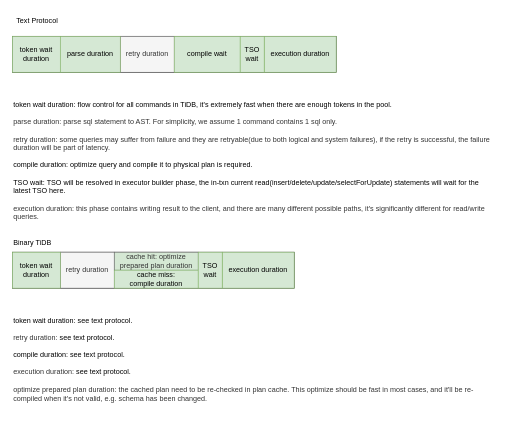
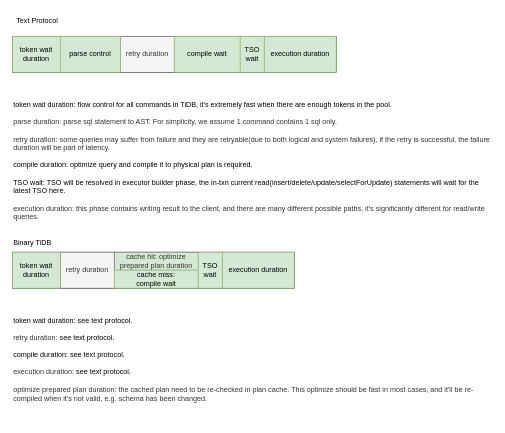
(90, 54) -> (90, 54)
(156, 279) -> (156, 279)
